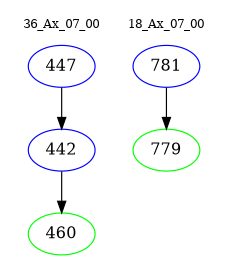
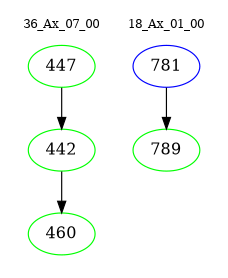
(166, 25) -> (166, 25)
(62, 66) -> (62, 66)
(62, 150) -> (62, 150)
(166, 150) -> (166, 150)
